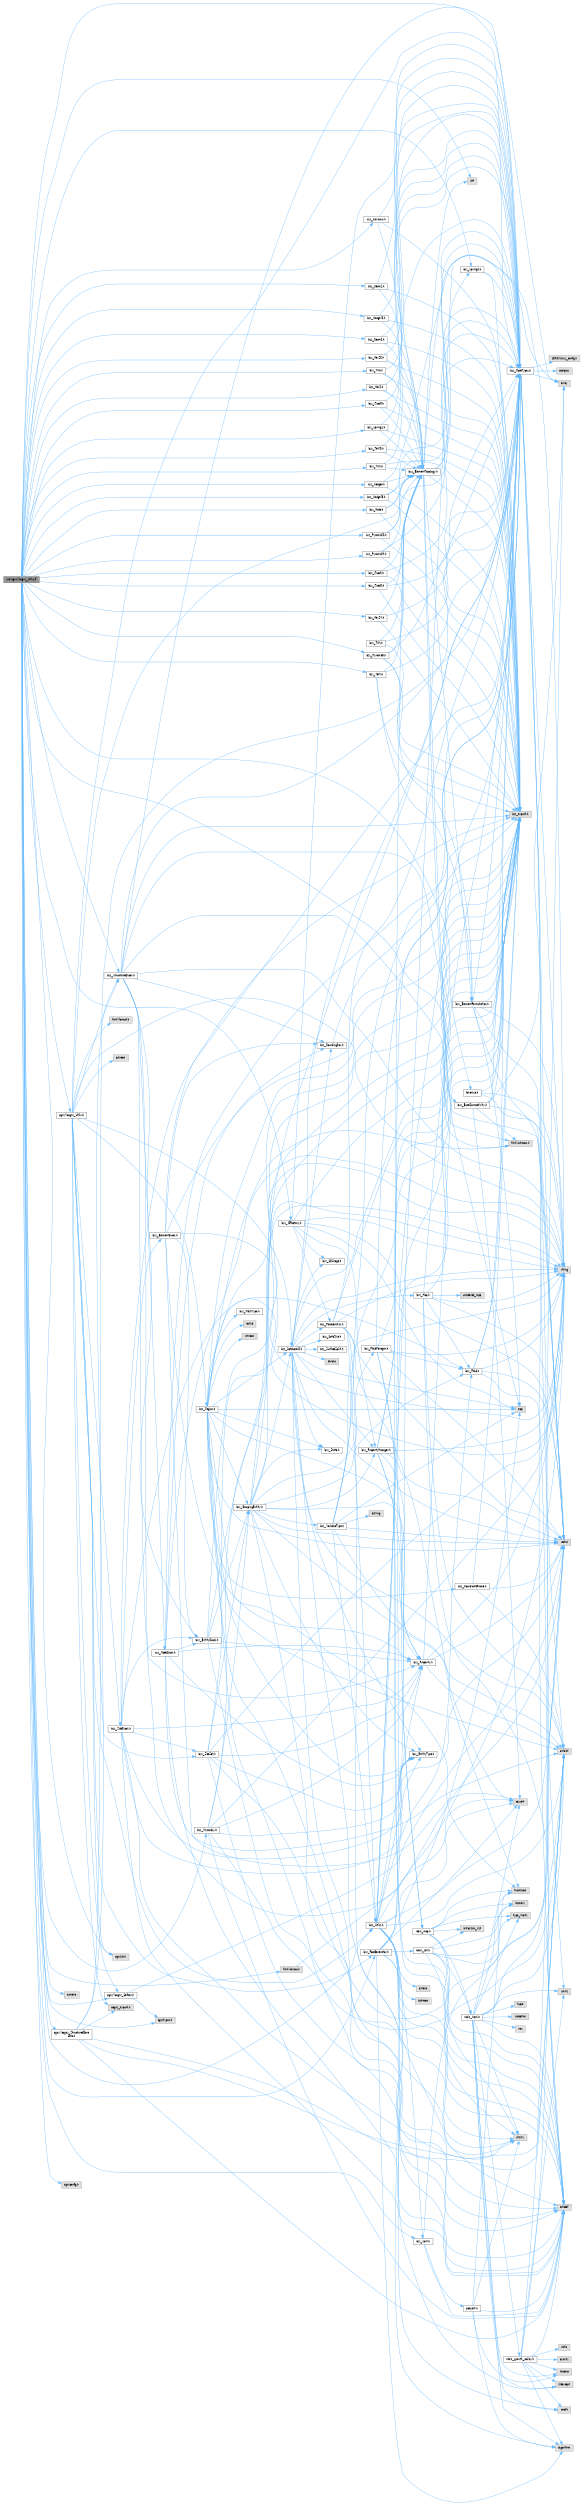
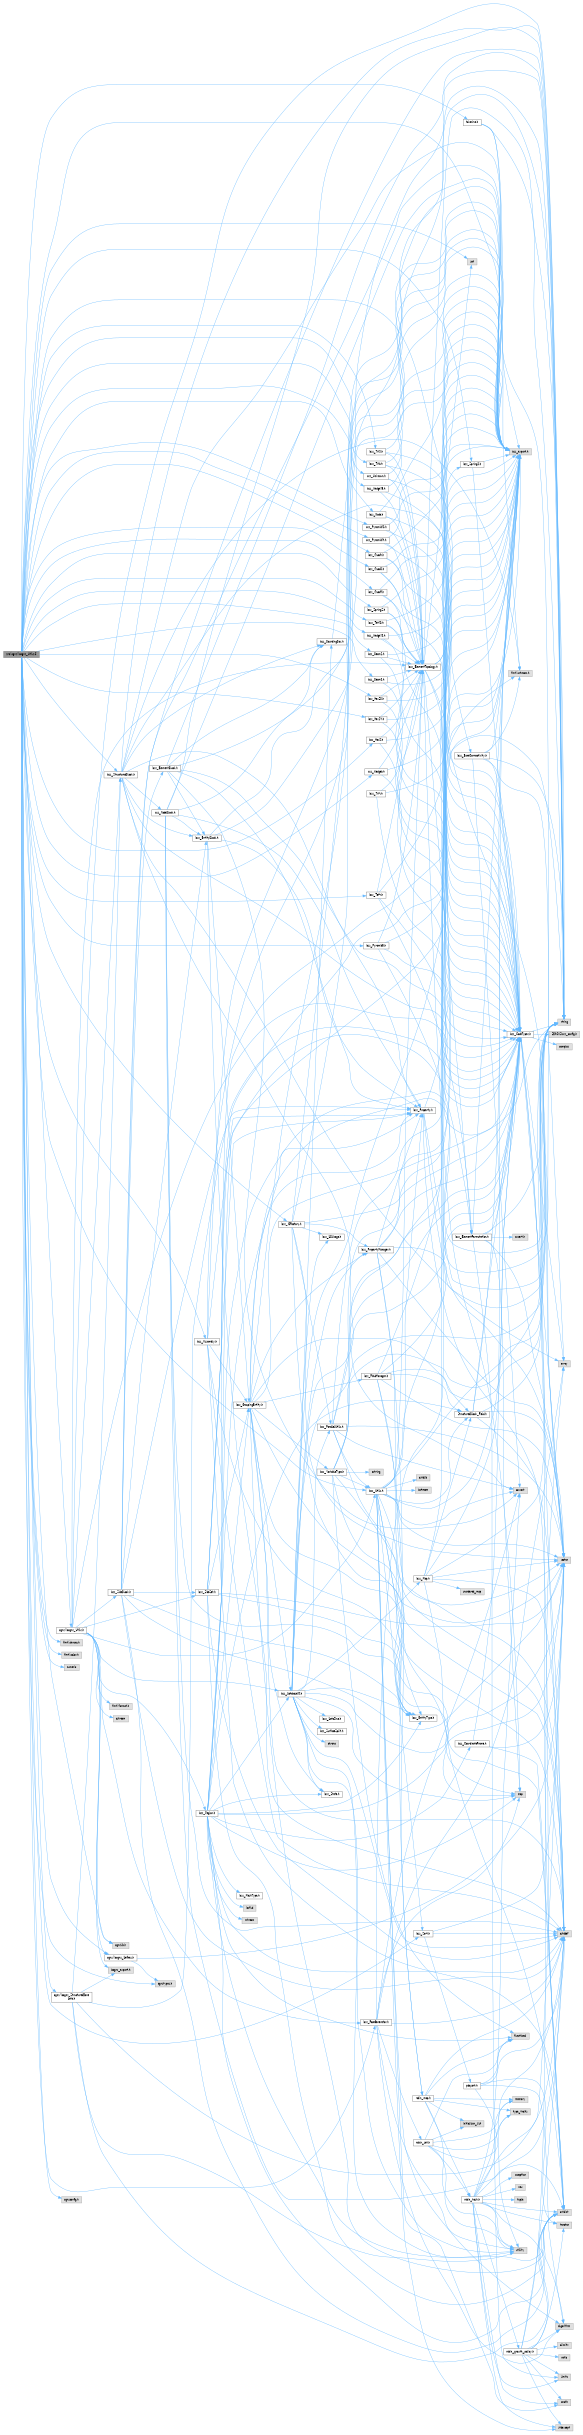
none -> (520, 1237)
(472, 1371) -> (472, 1414)
none -> (72, 1655)
(482, 1759) -> (415, 1625)
